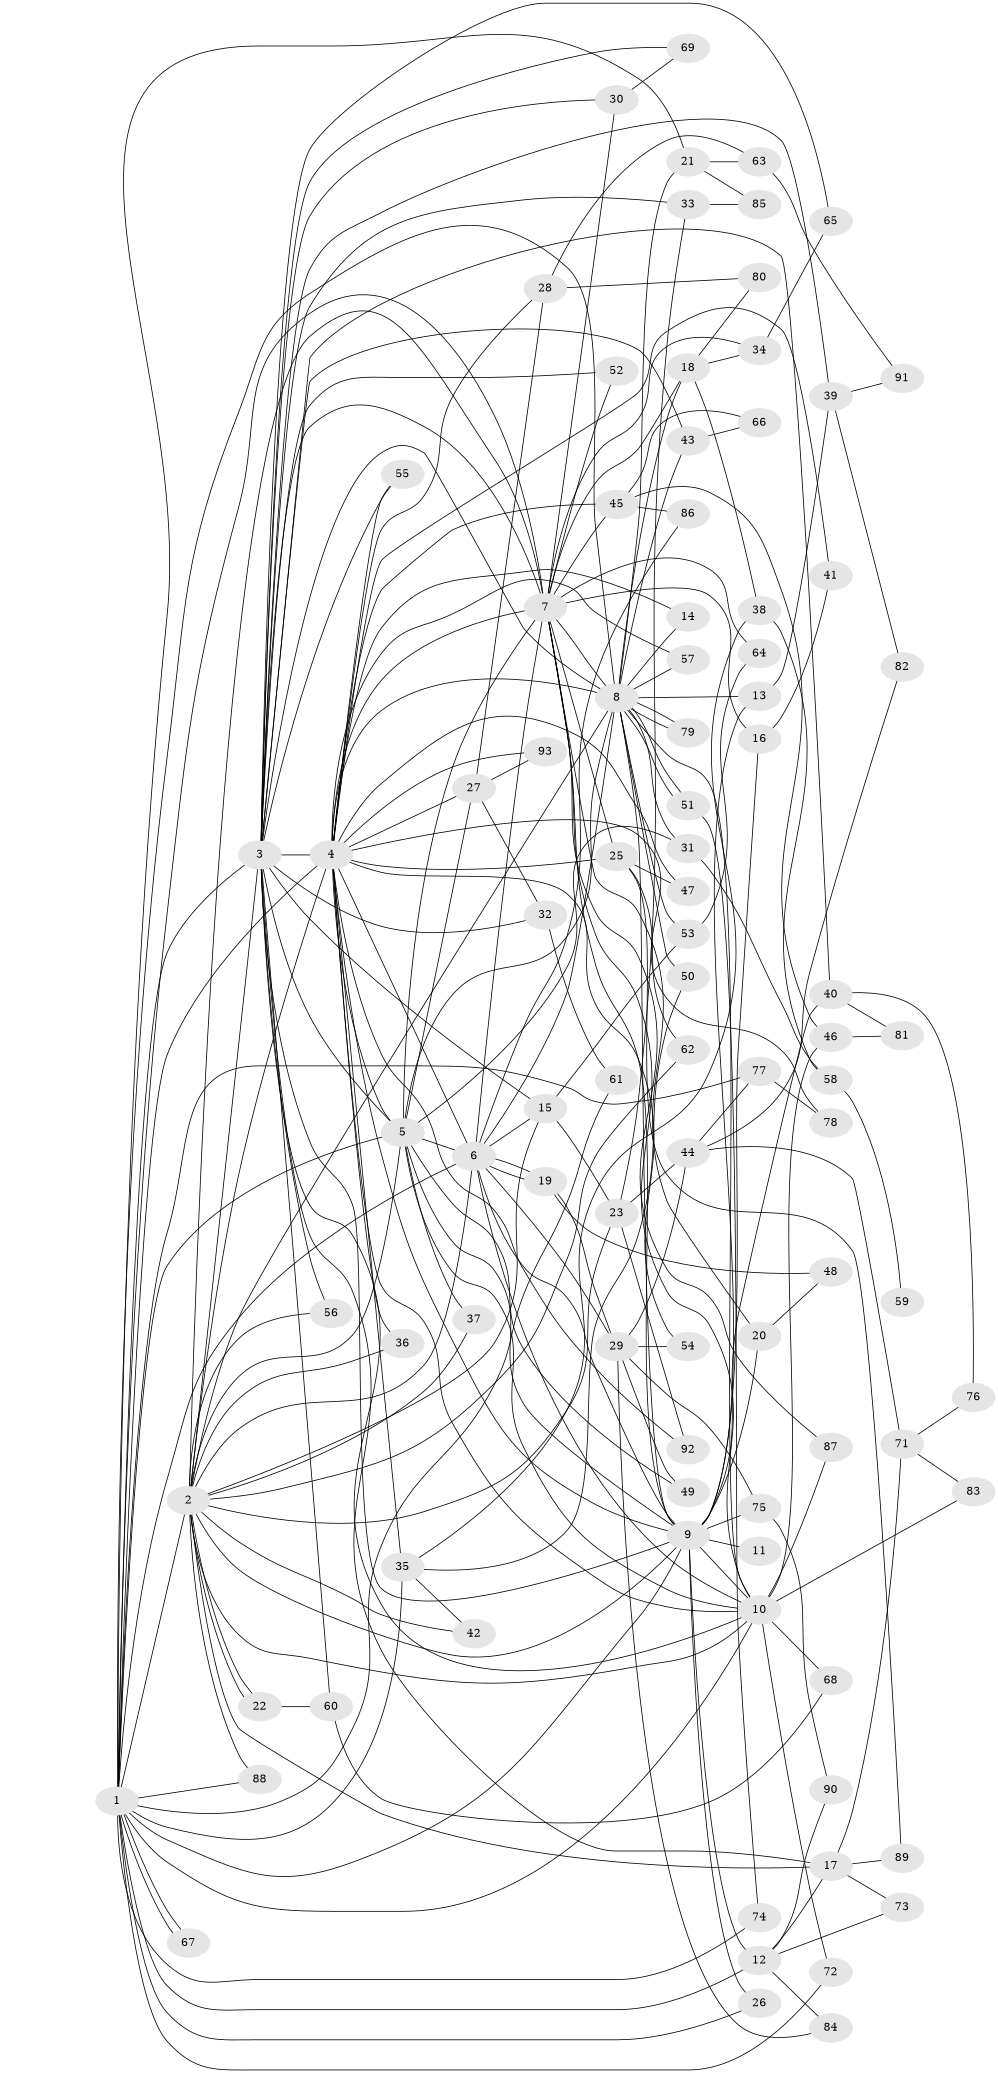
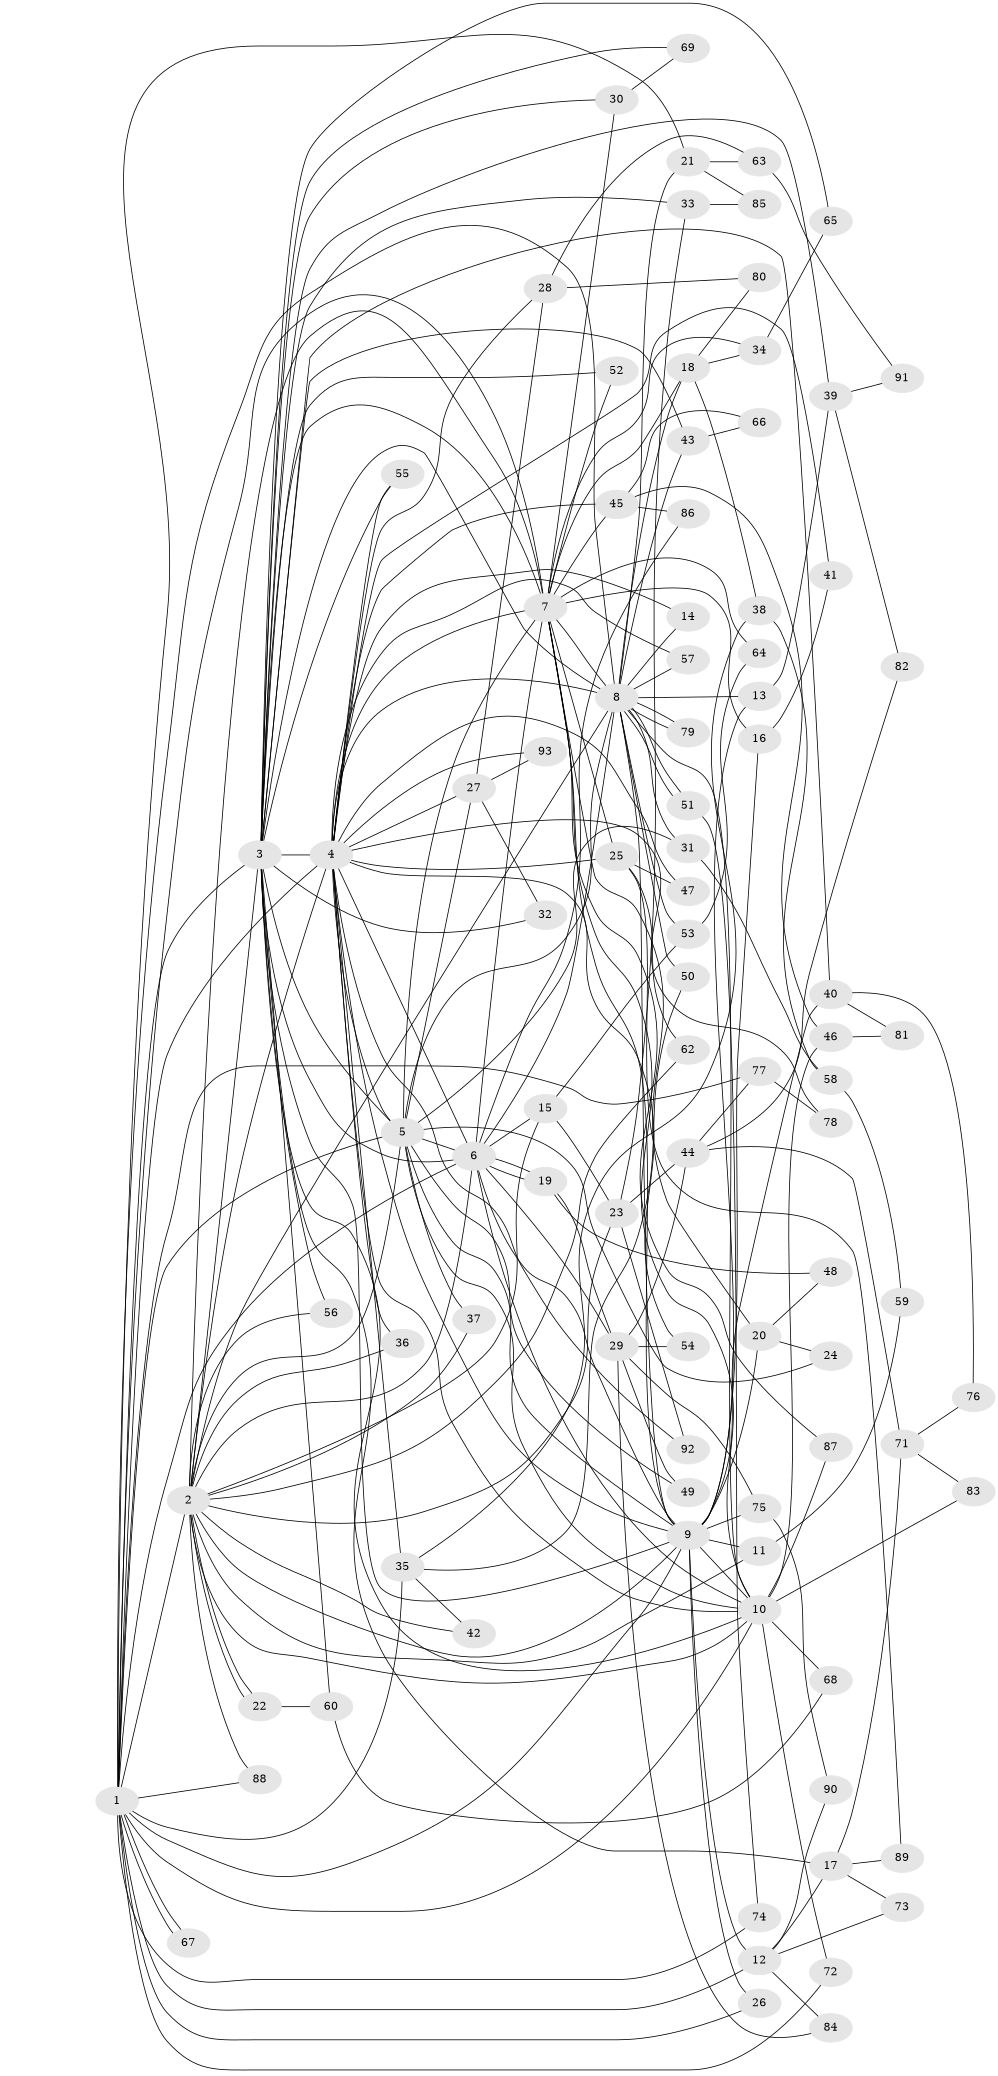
(391, 993) -> (297, 1053)
(617, 1080) -> none
none -> (831, 1356)
none -> (865, 1445)
(404, 1821) -> (431, 1660)
